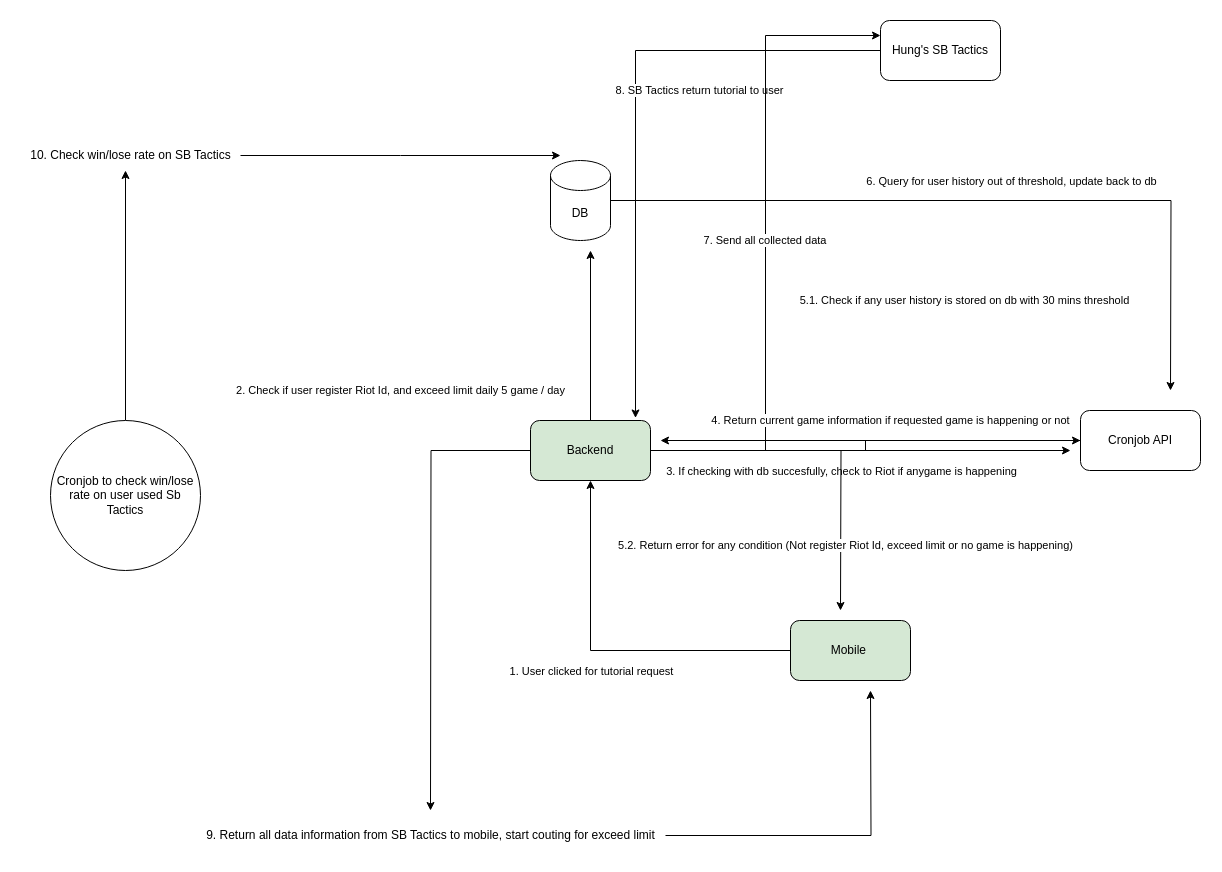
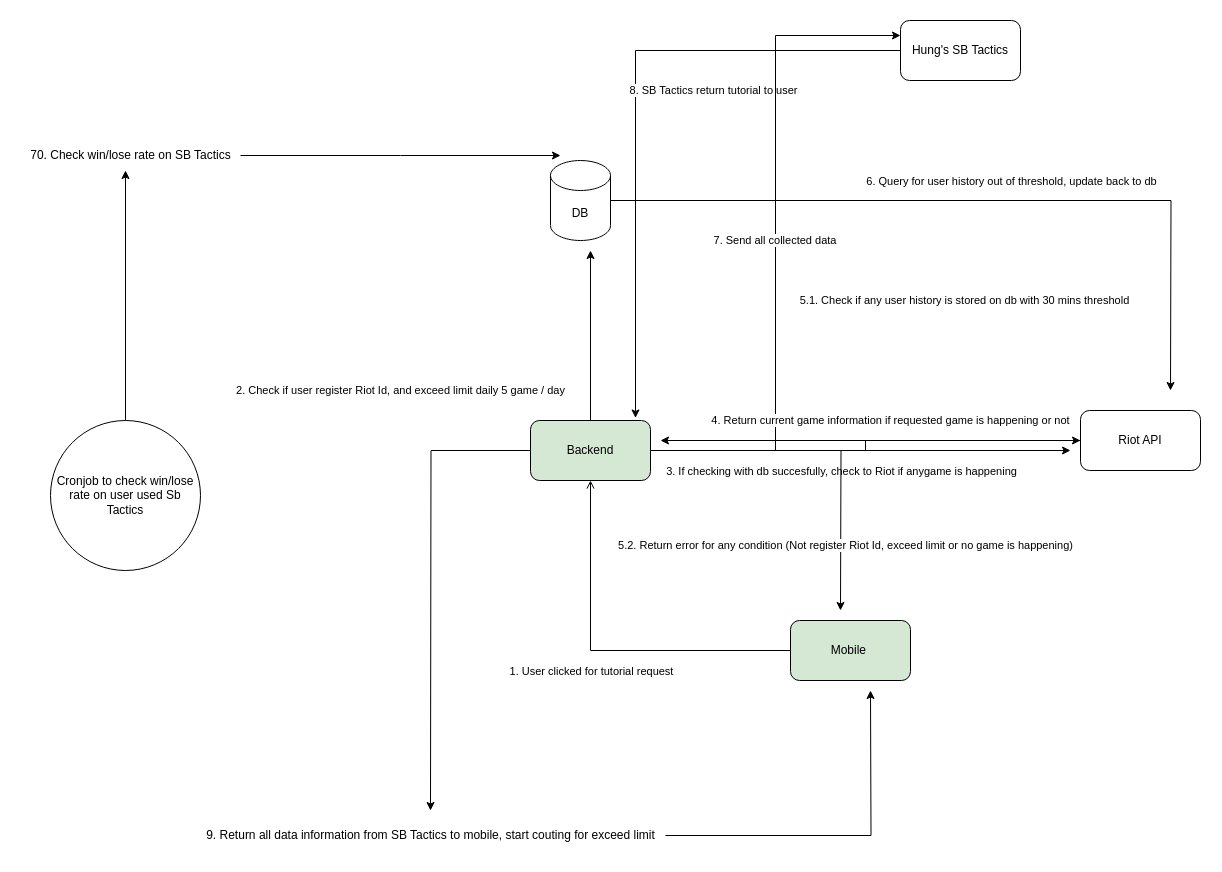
(941, 51) -> (961, 51)
(131, 156) -> (131, 156)
(1141, 441) -> (1141, 441)
(591, 488) -> (591, 486)
